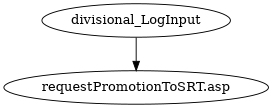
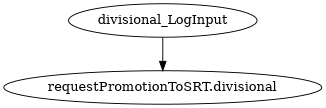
(136, 87) -> (163, 87)
